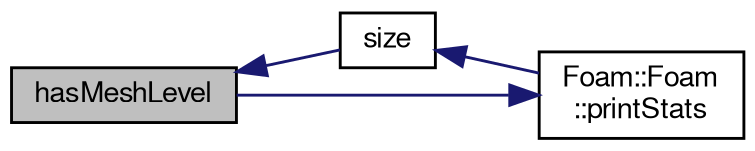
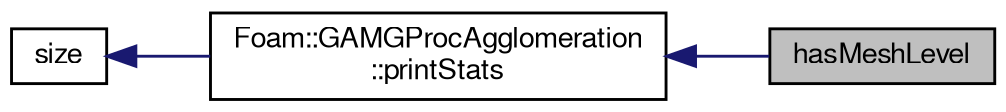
(303, 58) -> none
(642, 95) -> (438, 56)
